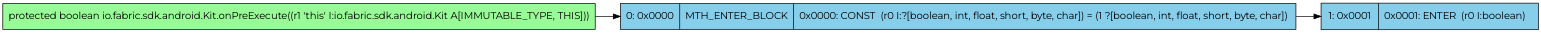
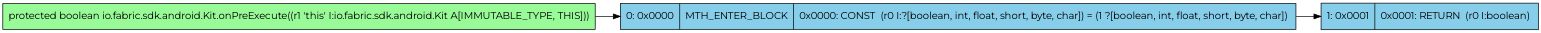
(1456, 16) -> (1457, 16)
